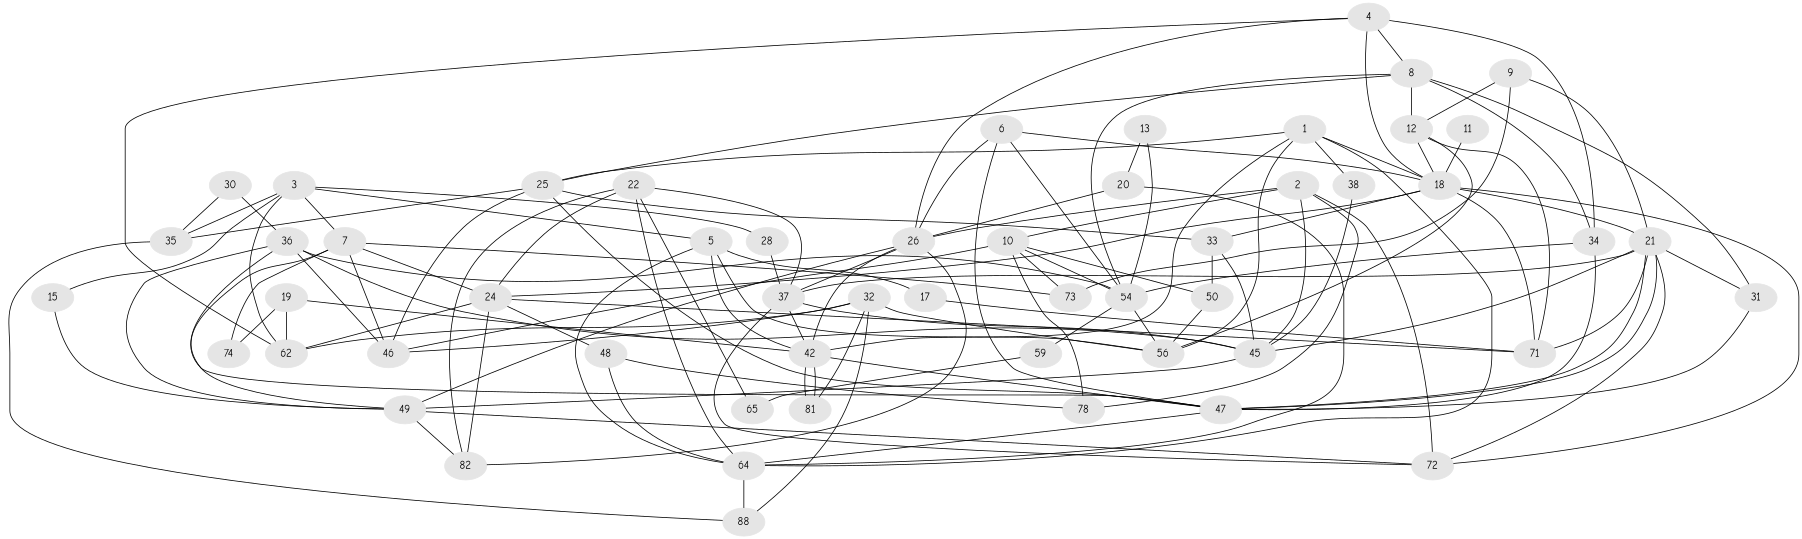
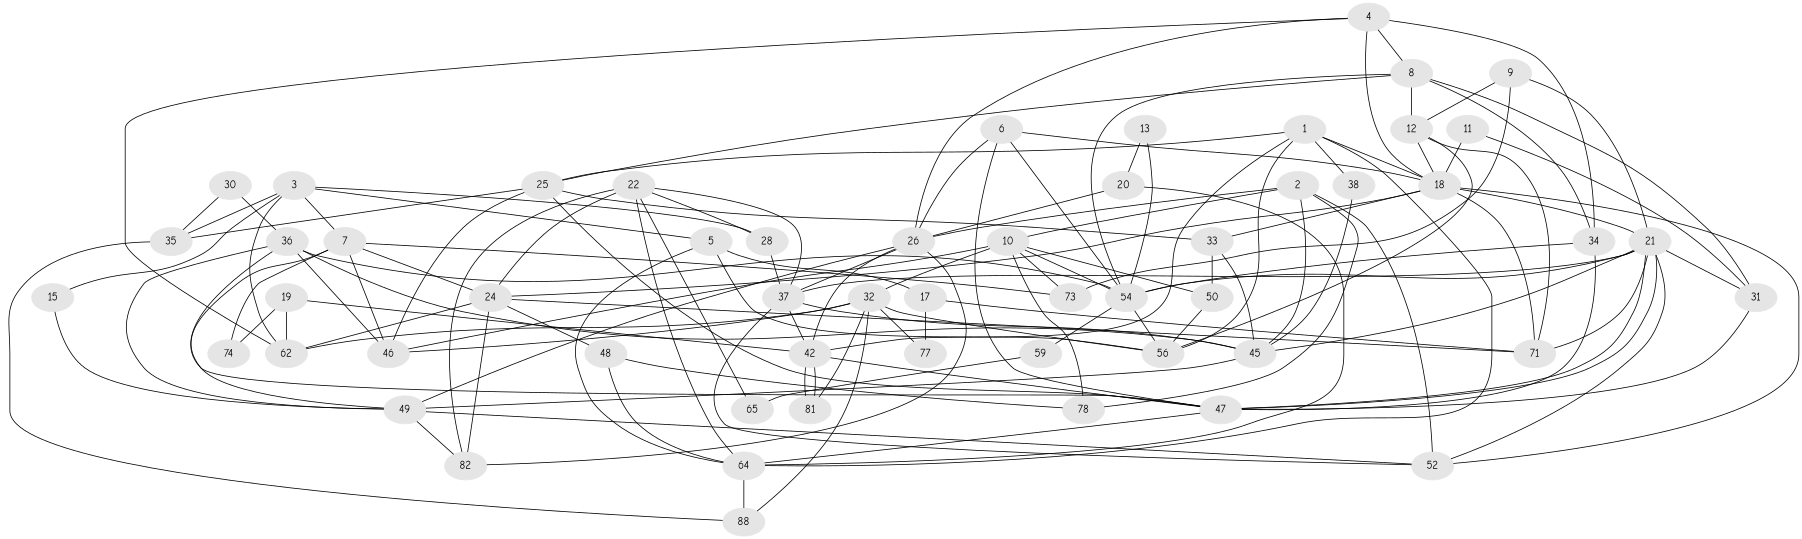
none -> (1625, 196)
none -> (714, 217)
none -> (937, 268)
none -> (1489, 277)
(734, 316) -> none
none -> (925, 354)
(1433, 466) -> (1433, 466)
